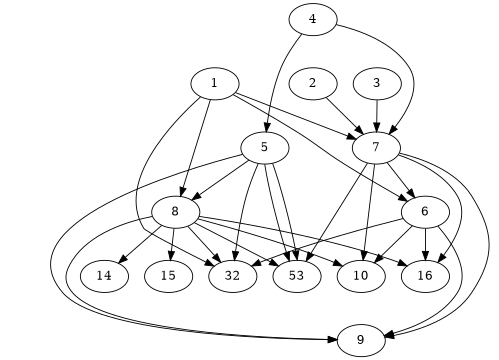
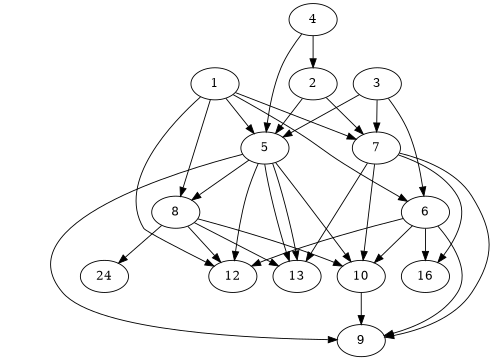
(403, 59) -> (313, 47)
none -> (294, 109)
none -> (237, 112)
none -> (325, 114)
(398, 177) -> (412, 140)
none -> (311, 208)
(300, 235) -> none
(104, 276) -> (104, 276)
(169, 276) -> none
(233, 276) -> (233, 276)
(297, 276) -> (297, 276)
(79, 298) -> (361, 304)
